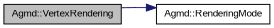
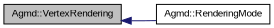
(134, 8) -> (144, 21)
